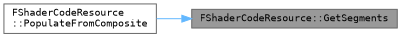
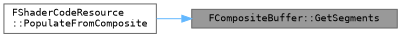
(295, 19) -> (295, 19)
